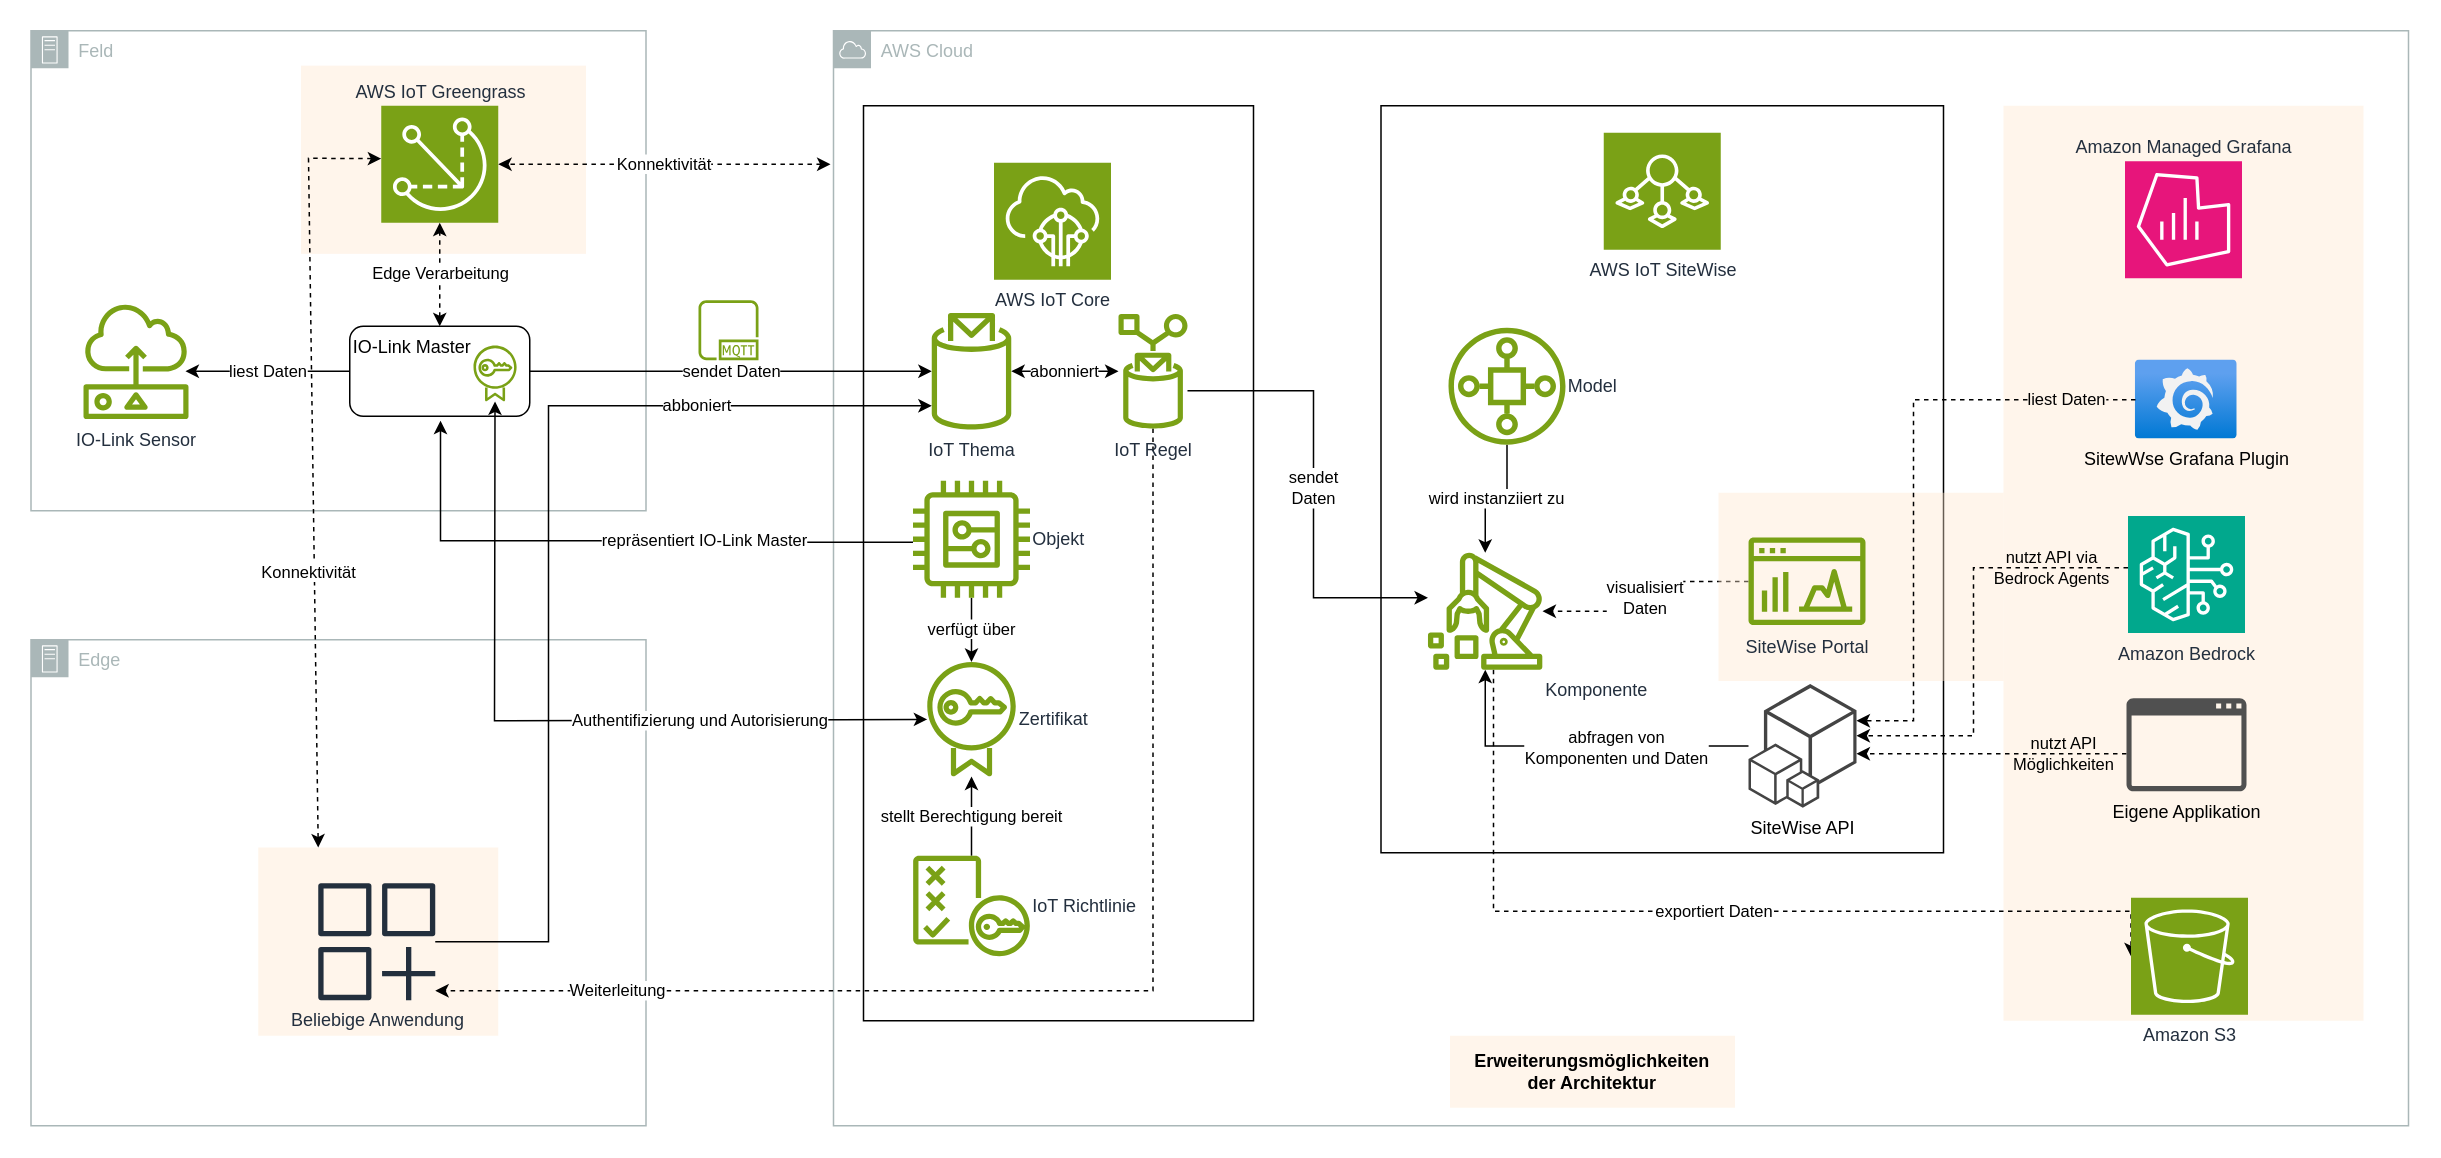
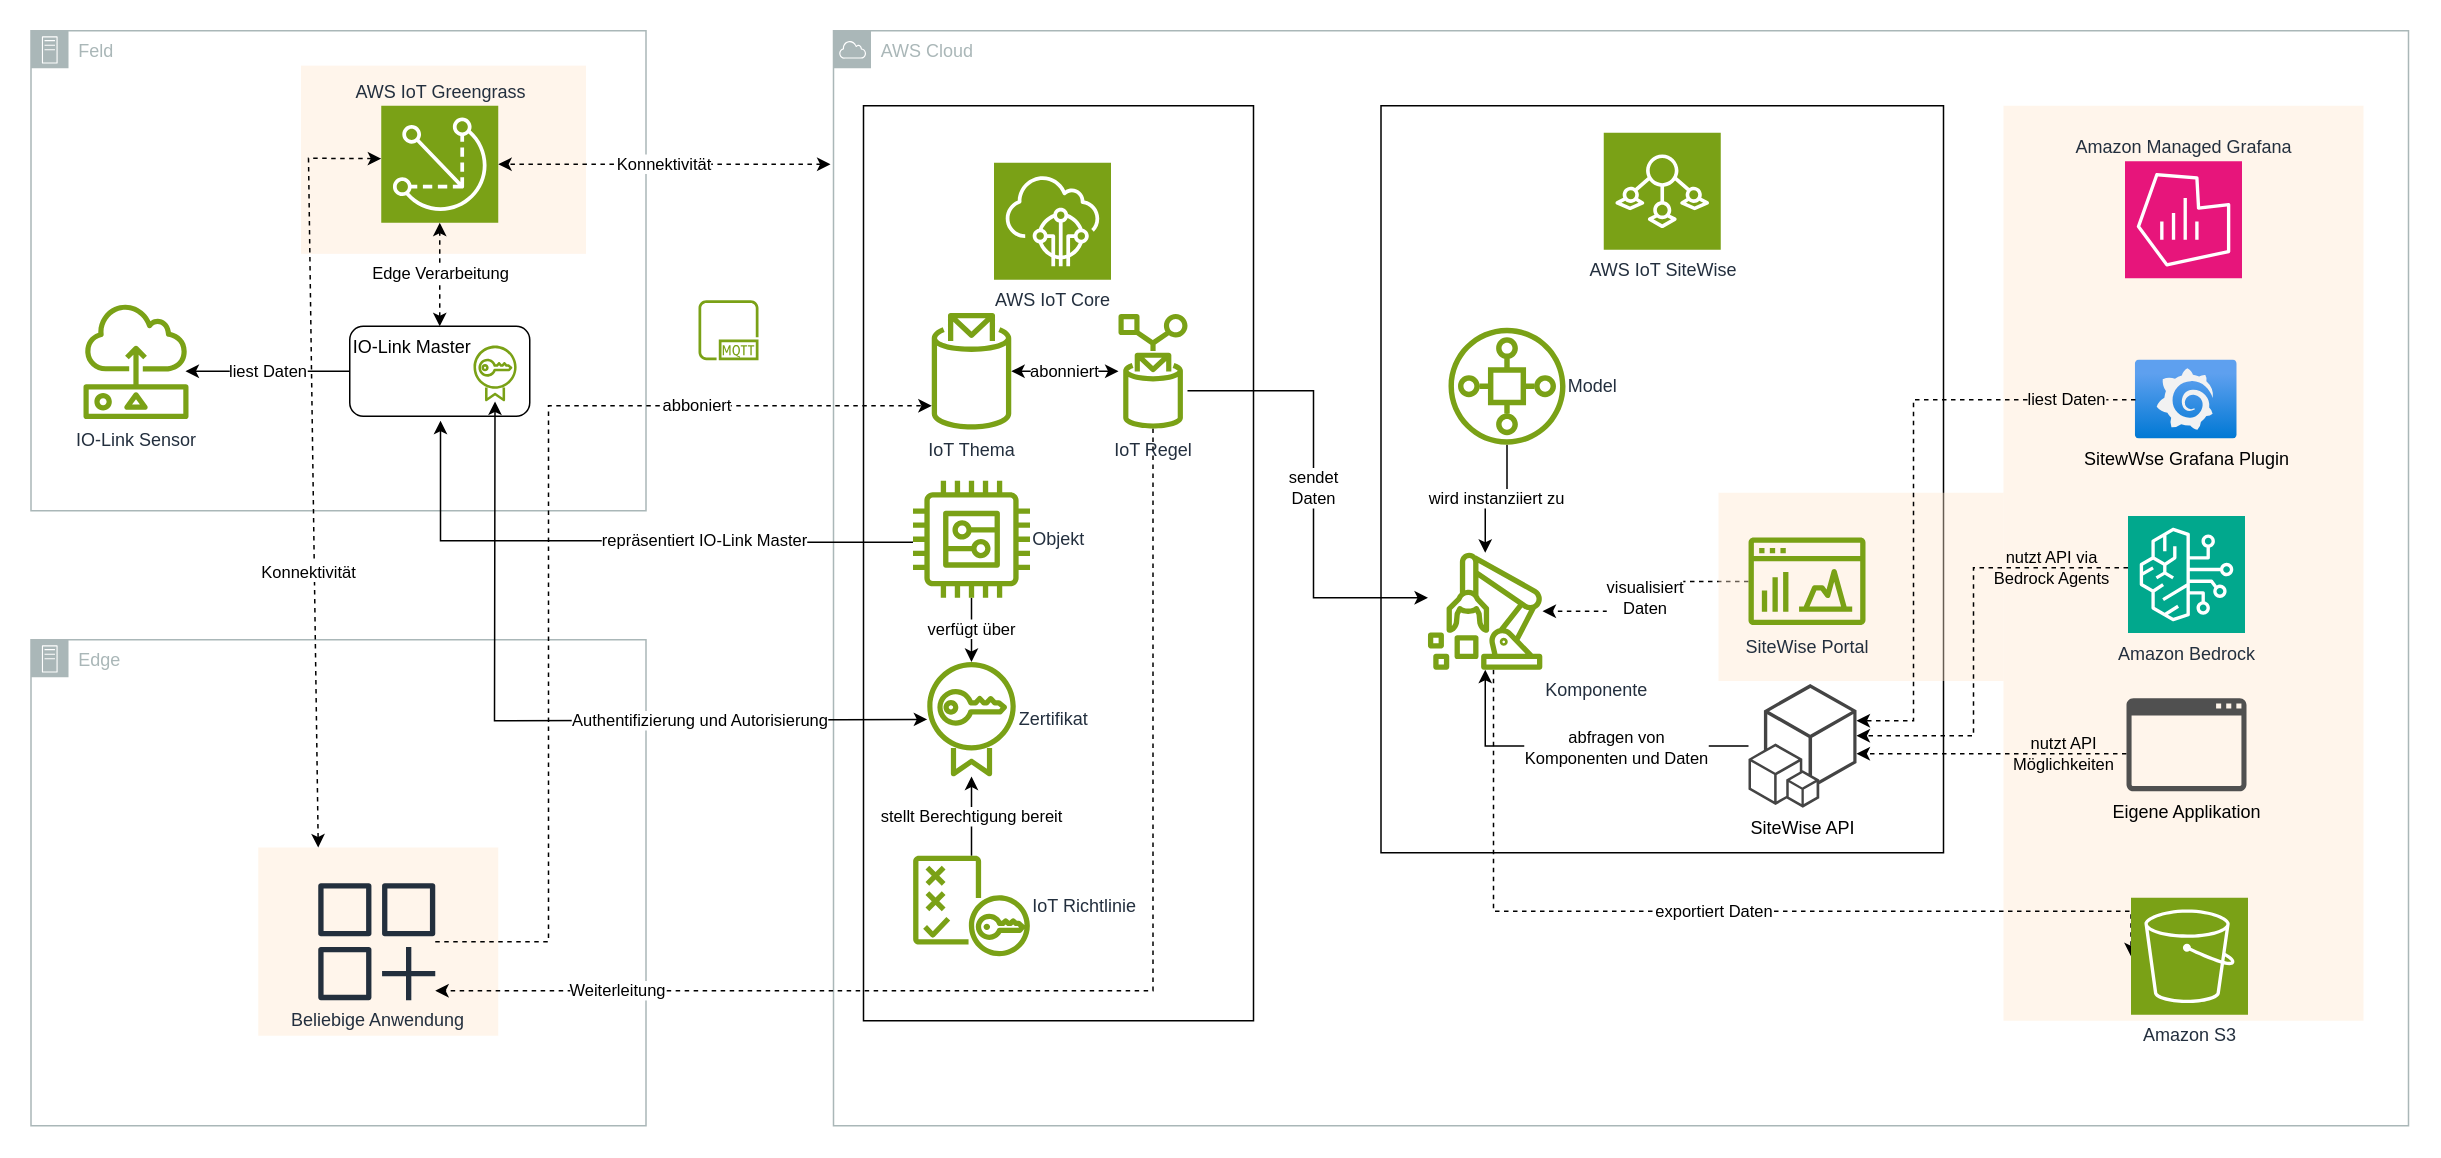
(726, 371) -> none
(548, 671) -> (548, 671)
(1592, 1072) -> none
